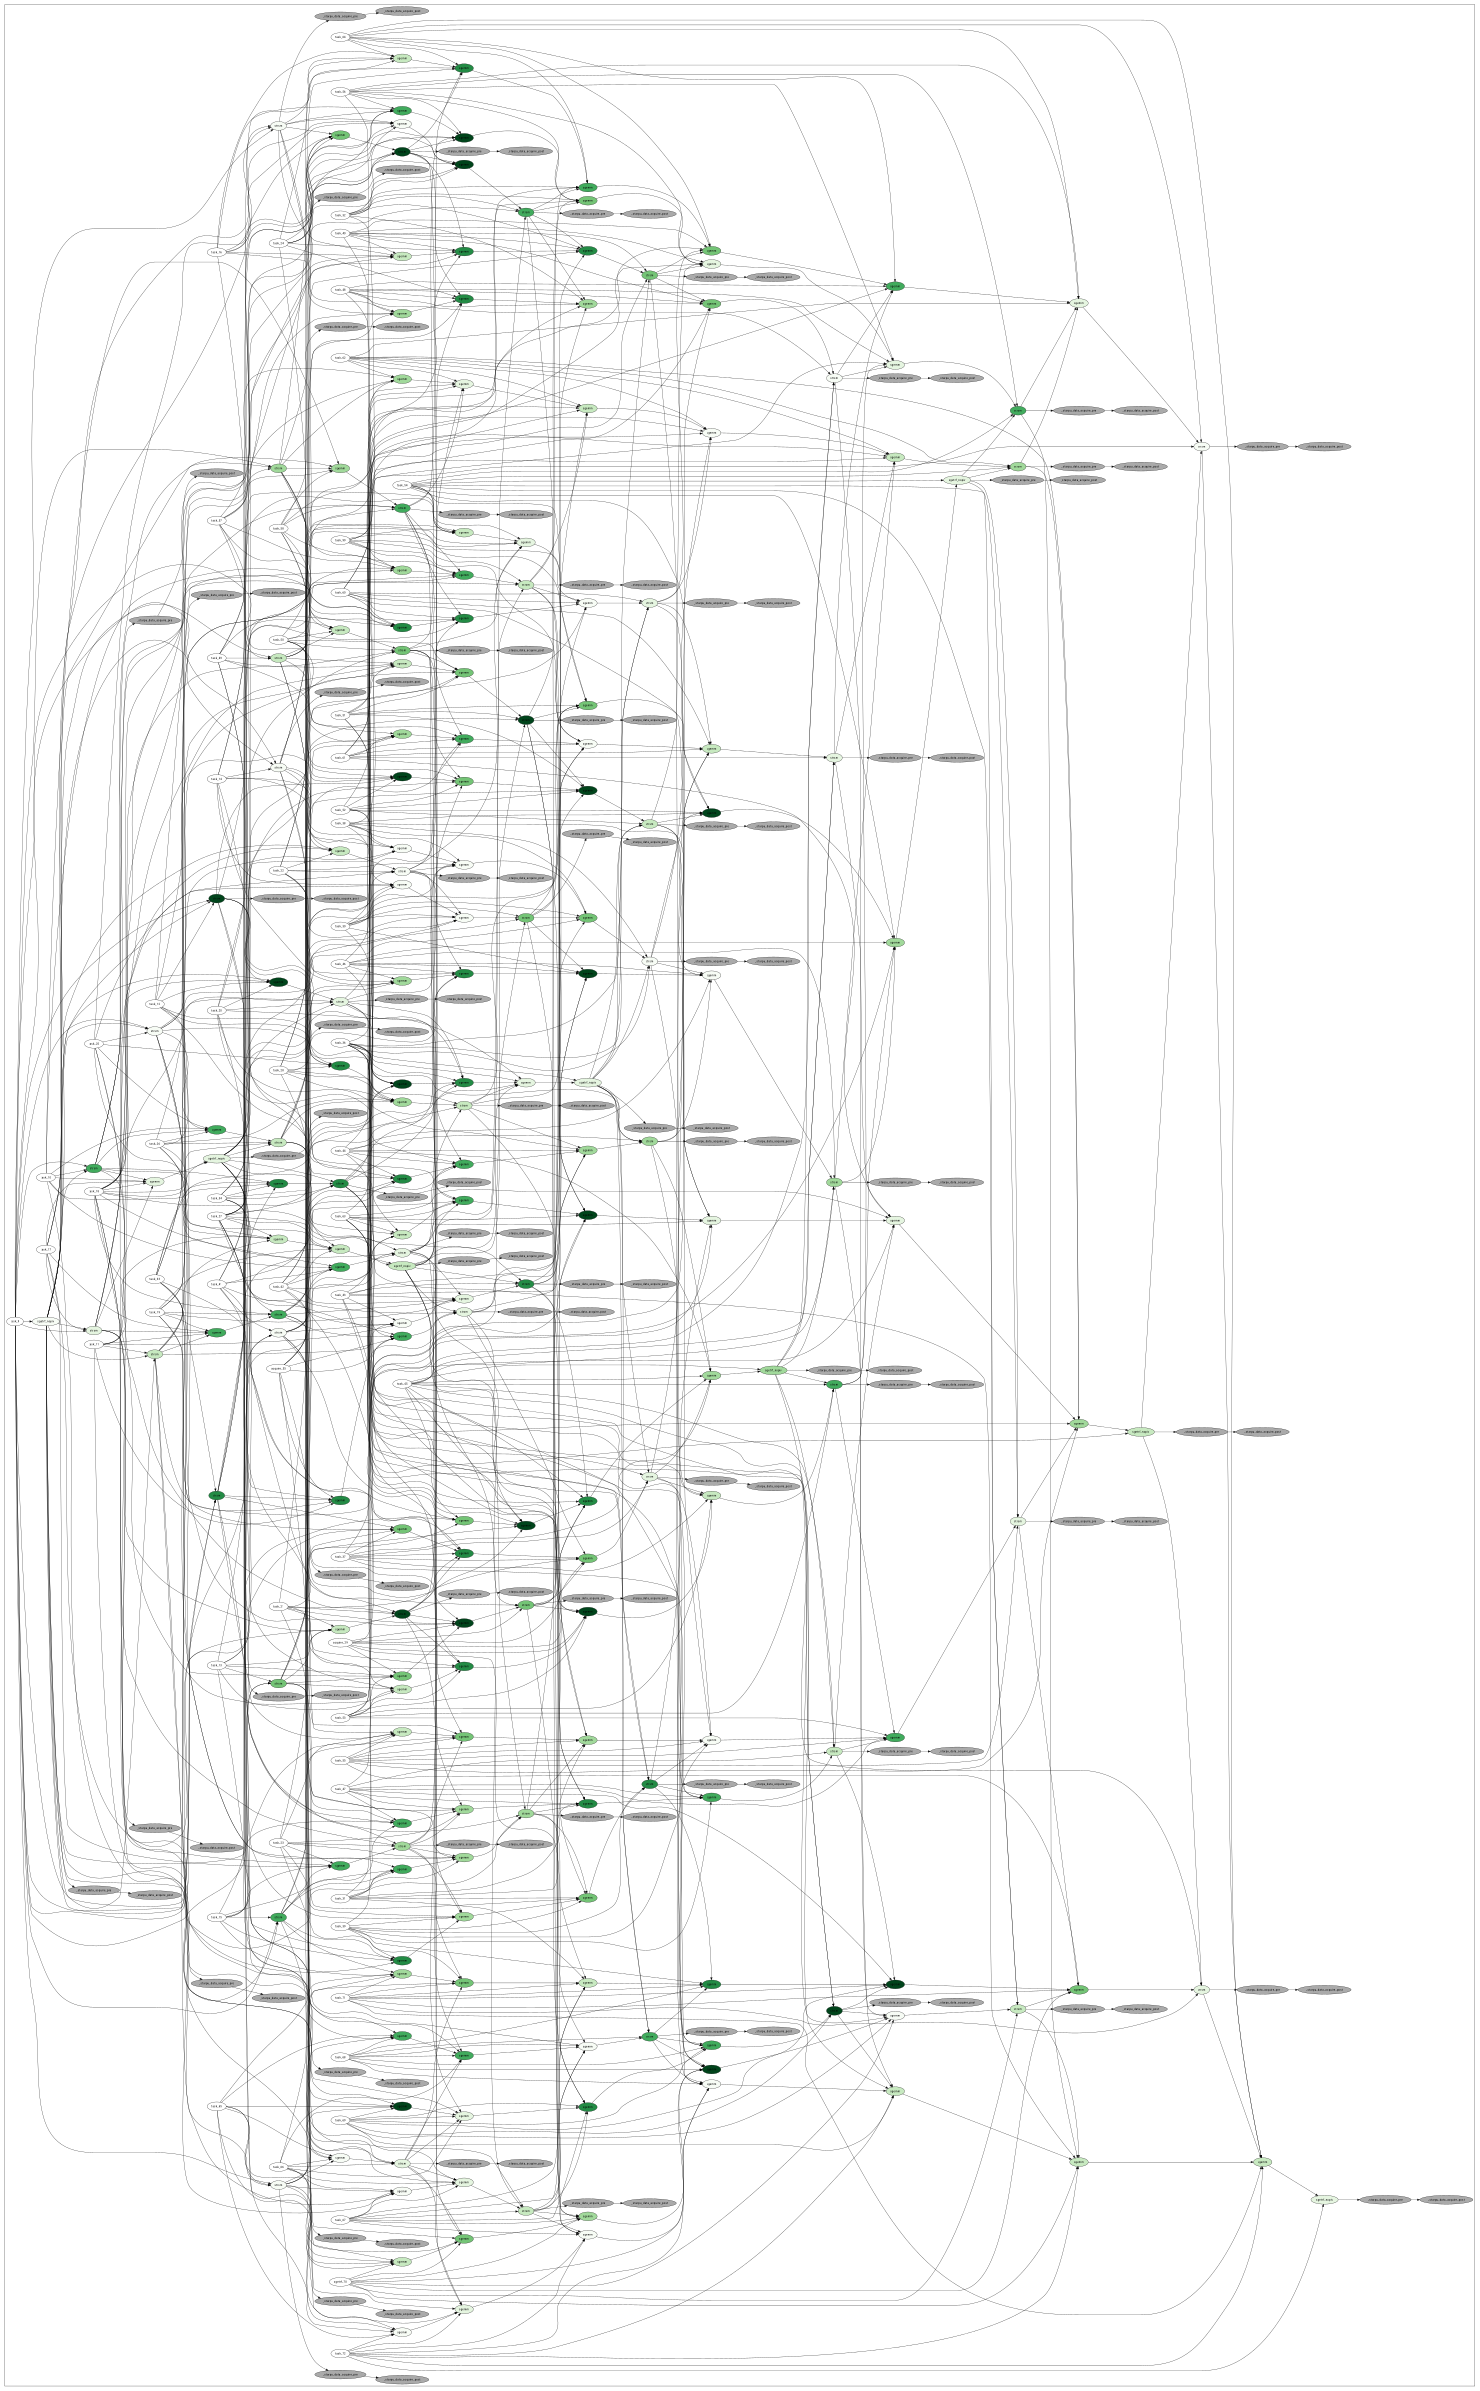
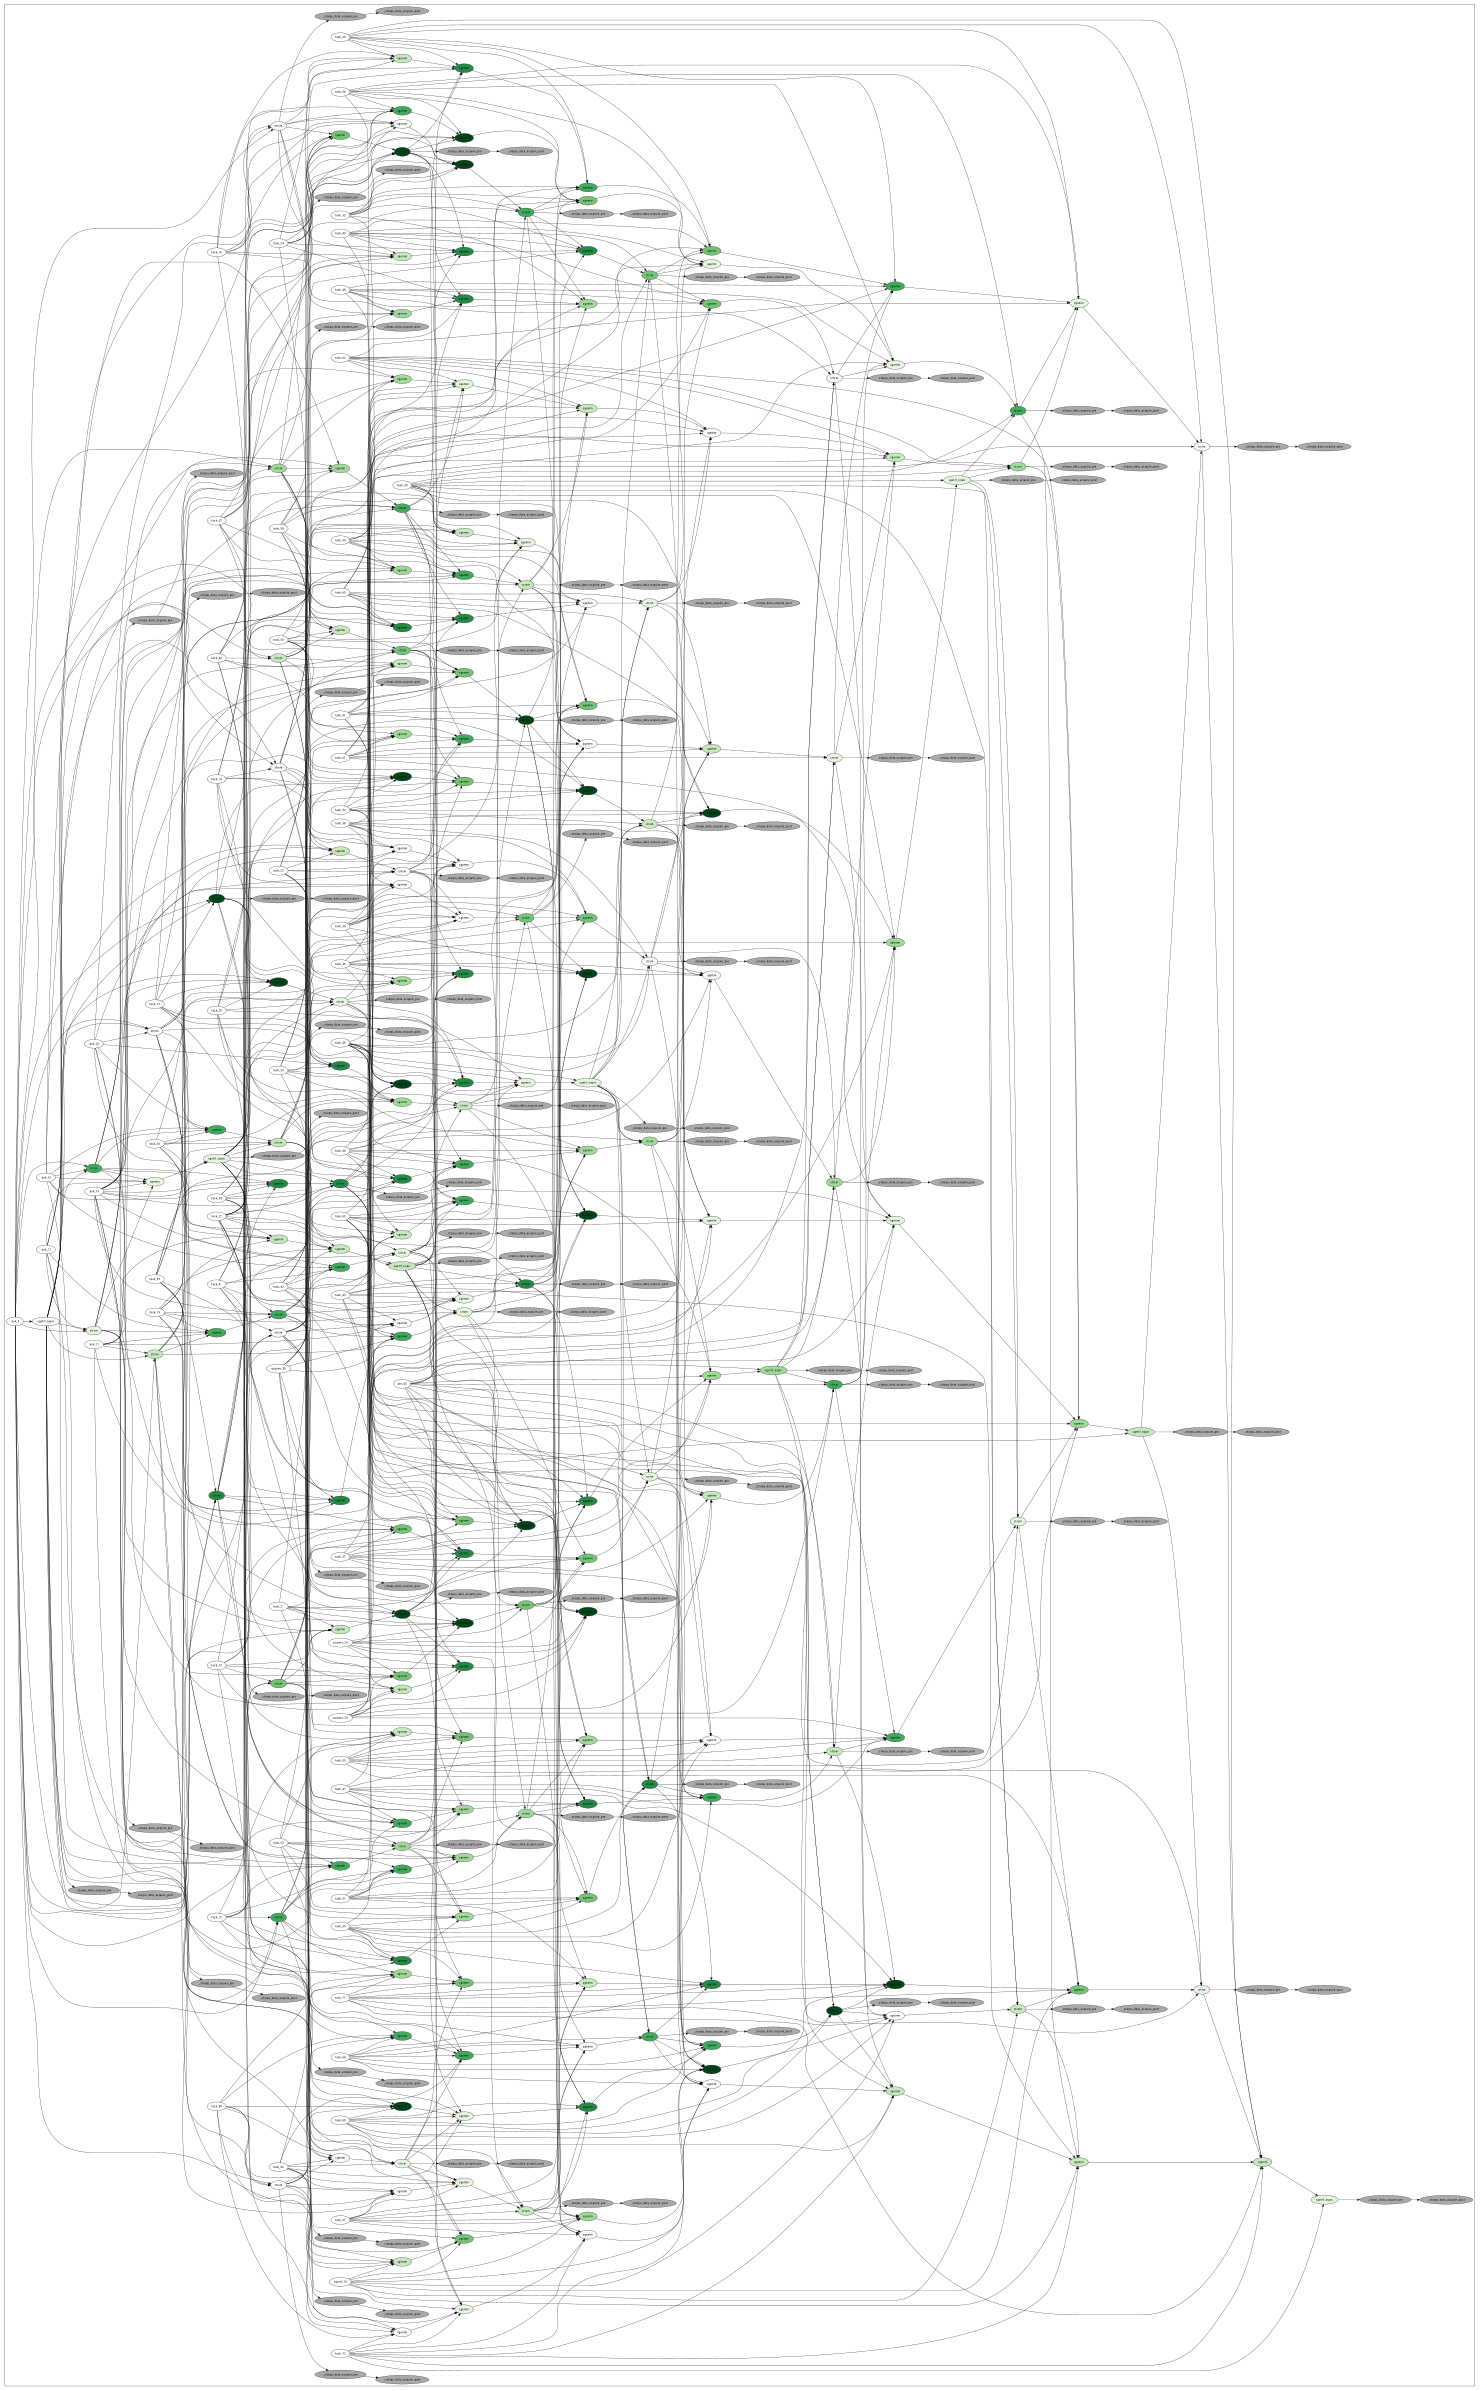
(402, 1384) -> (402, 1384)
(340, 1718) -> (340, 1718)
